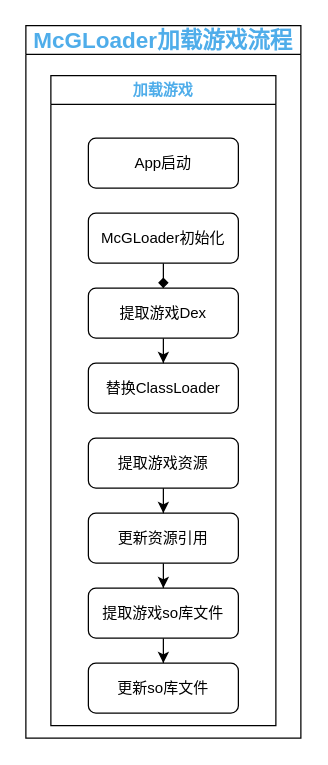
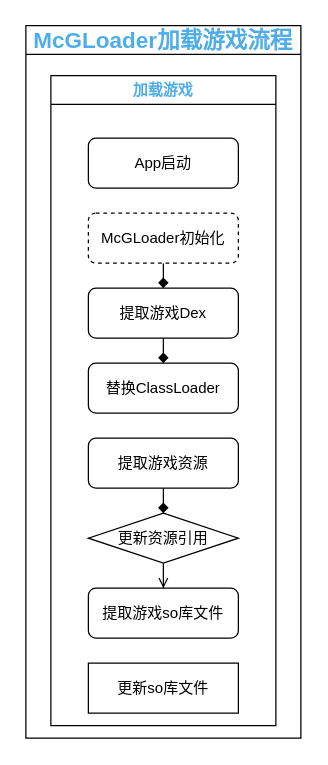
(163, 238) -> (163, 238)
(163, 353) -> (163, 352)
(163, 503) -> (163, 502)
(163, 538) -> (163, 538)
(163, 578) -> (163, 580)
(163, 655) -> none
(163, 688) -> (163, 688)
